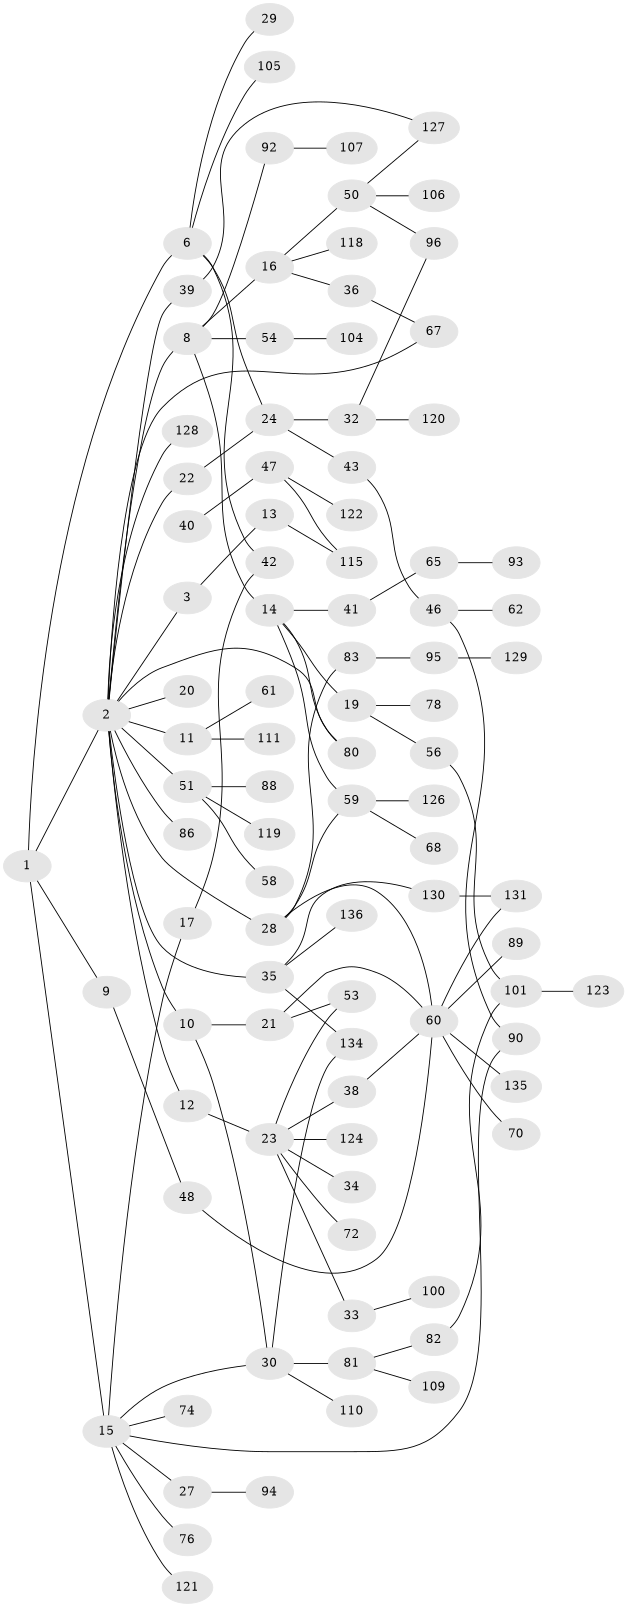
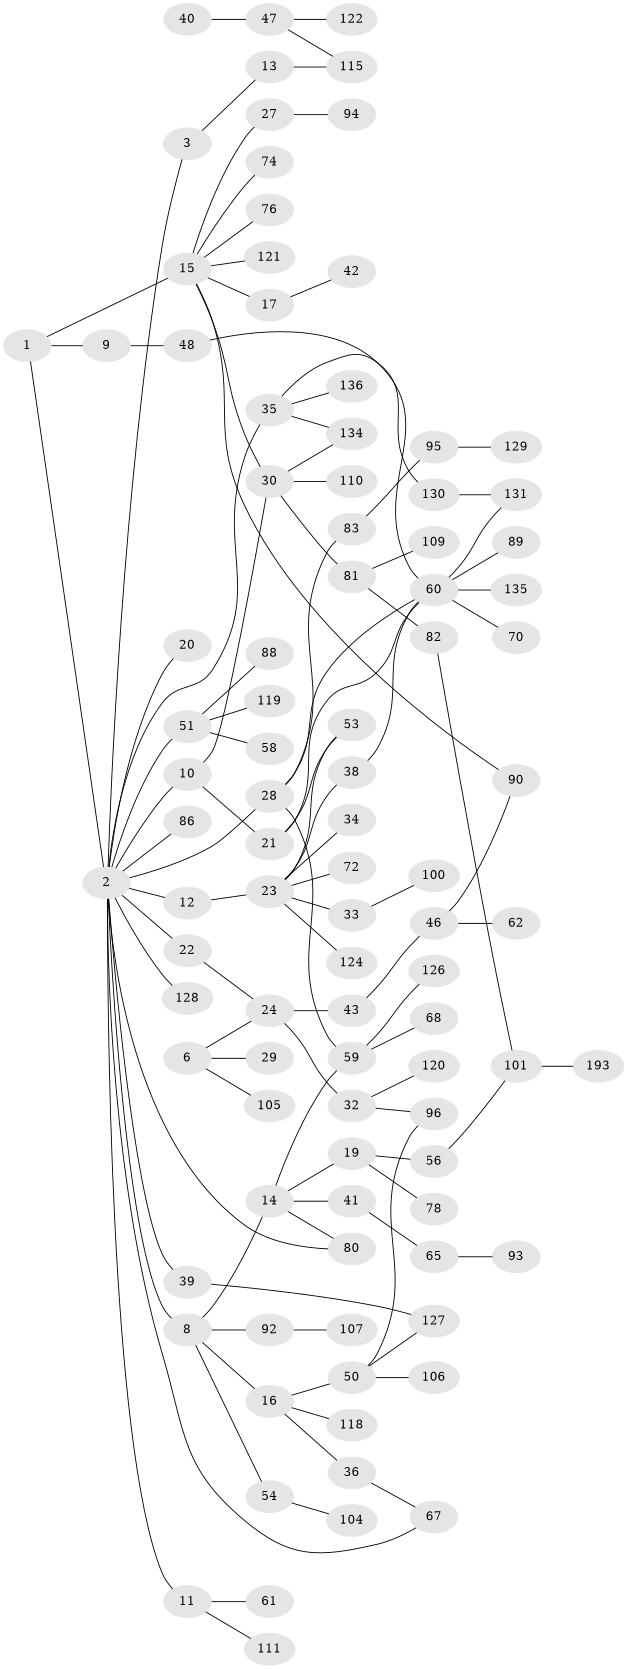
(229, 403) -> none
(66, 544) -> none
(598, 991) -> (598, 1066)
